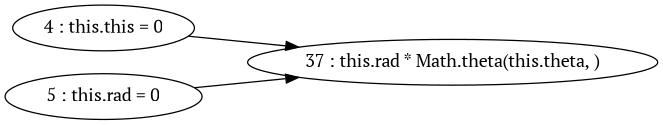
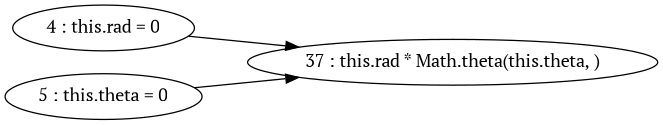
(104, 28) -> (104, 28)
(104, 97) -> (104, 97)
